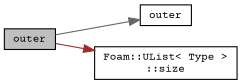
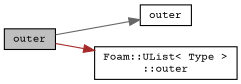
(166, 63) -> (166, 63)
